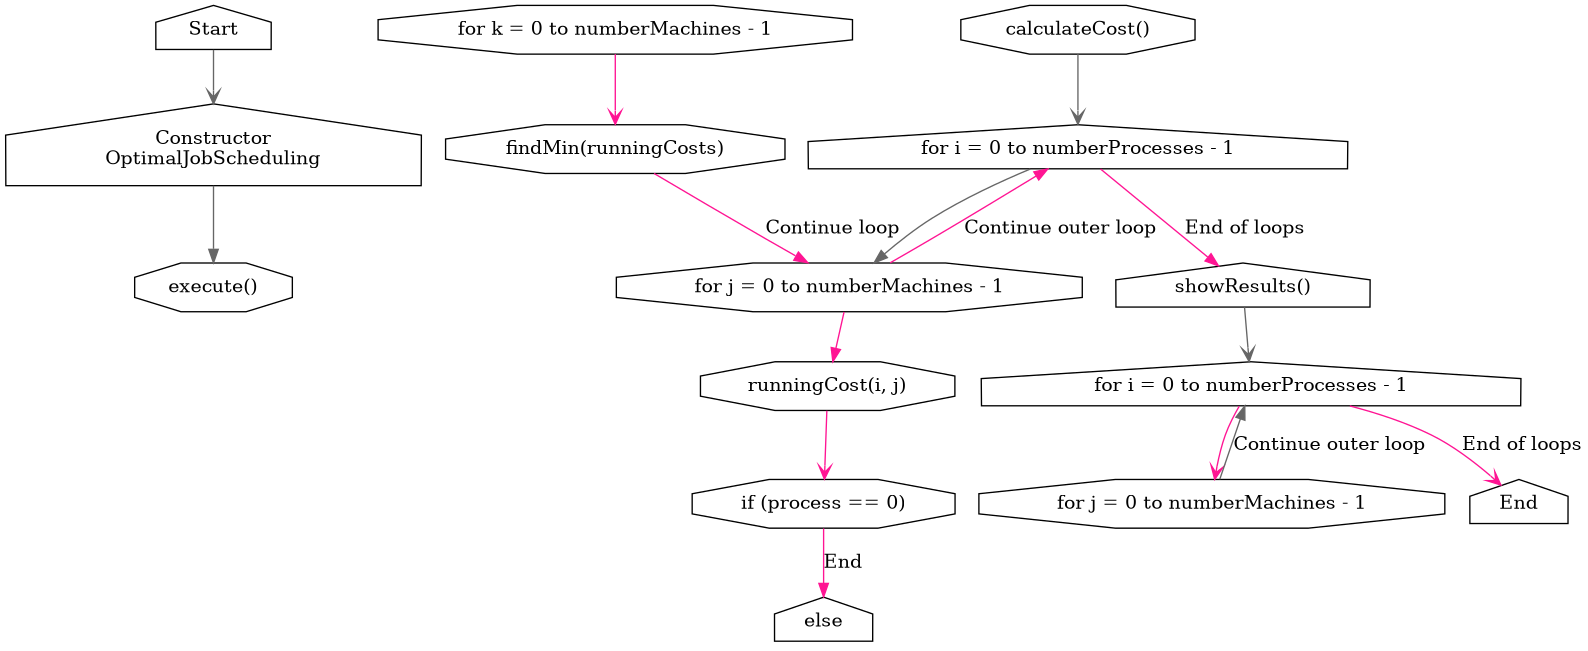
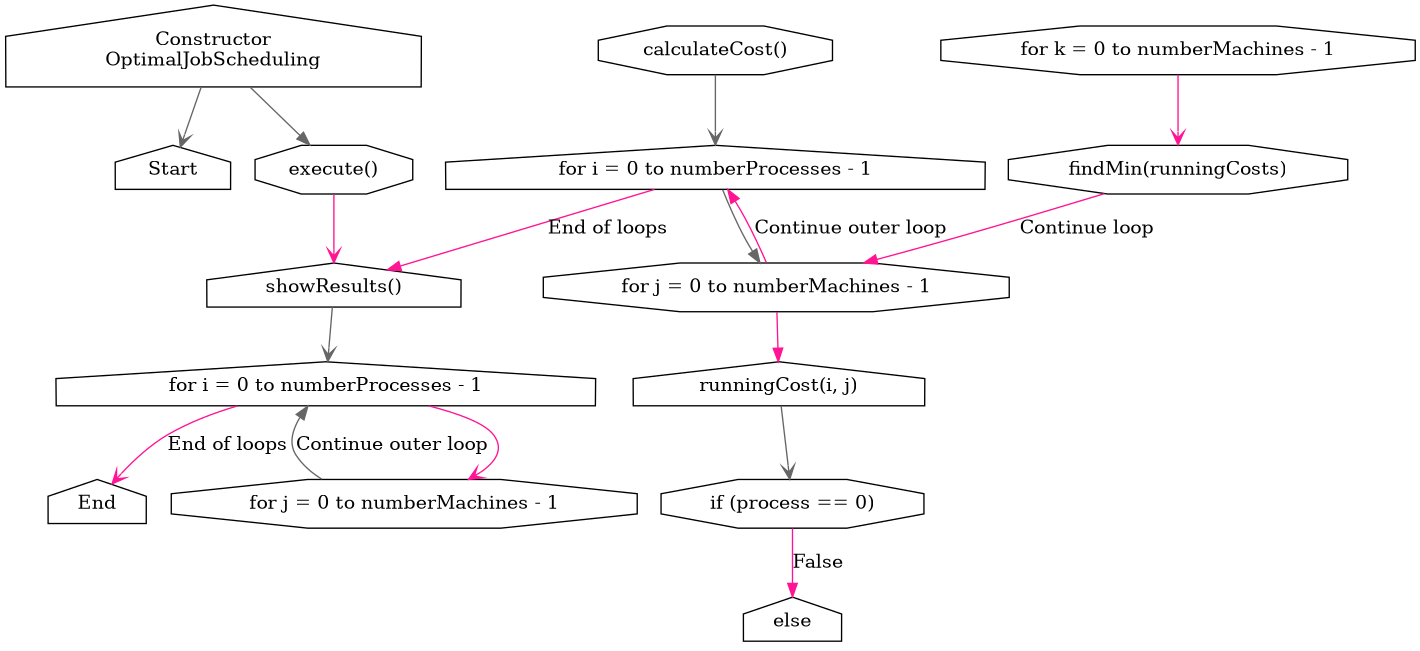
(214, 70) -> (193, 111)
none -> (334, 222)
(828, 386) -> (779, 386)
(826, 438) -> (785, 436)
(843, 563) -> (818, 563)
